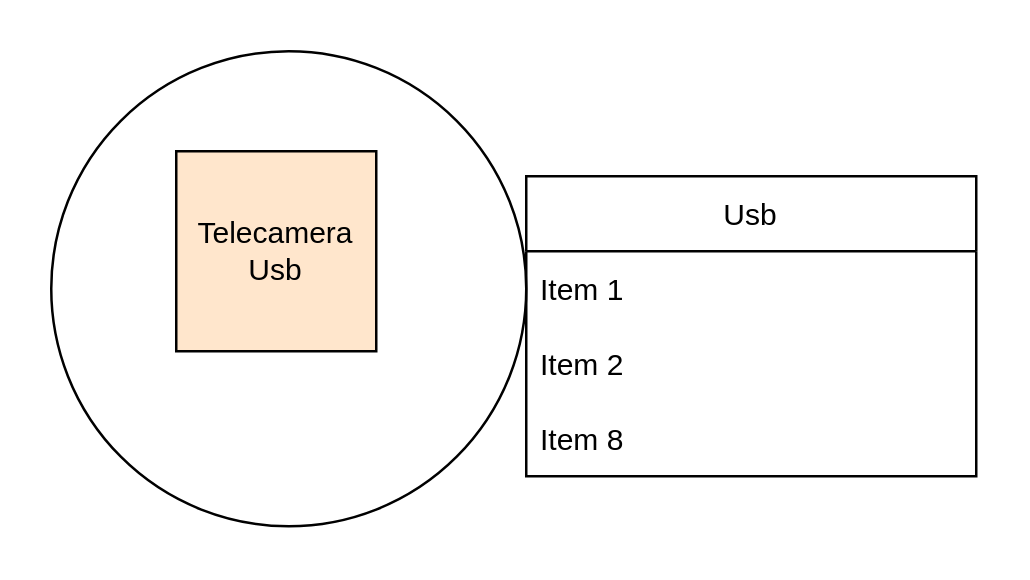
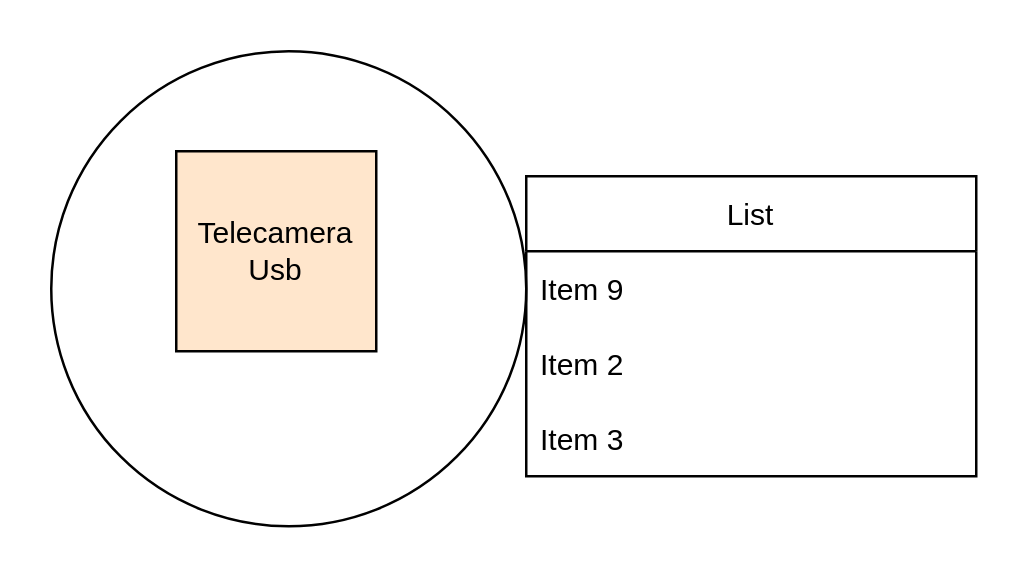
(750, 215) -> (750, 215)
(587, 290) -> (587, 290)
(587, 440) -> (587, 440)
